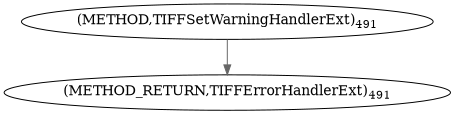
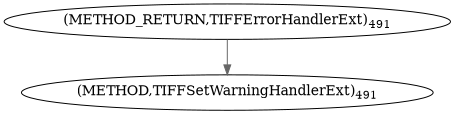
(227, 52) -> (227, 52)
